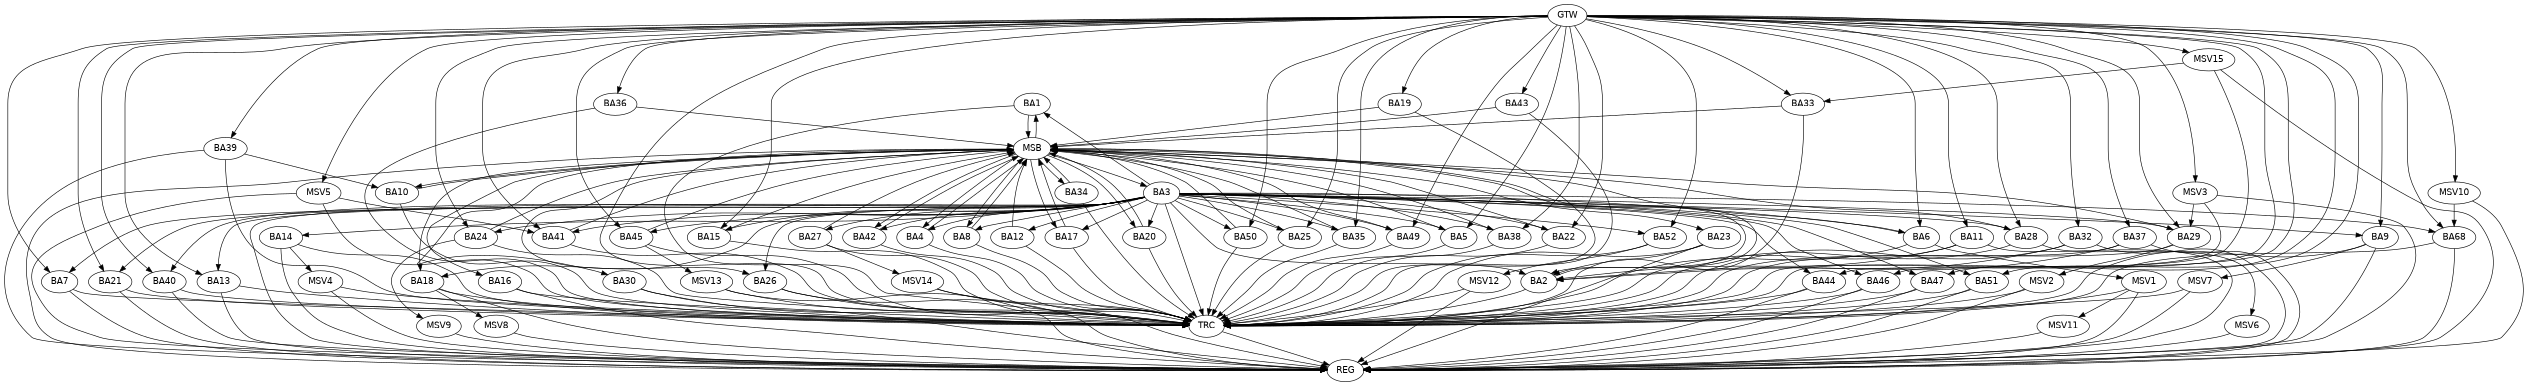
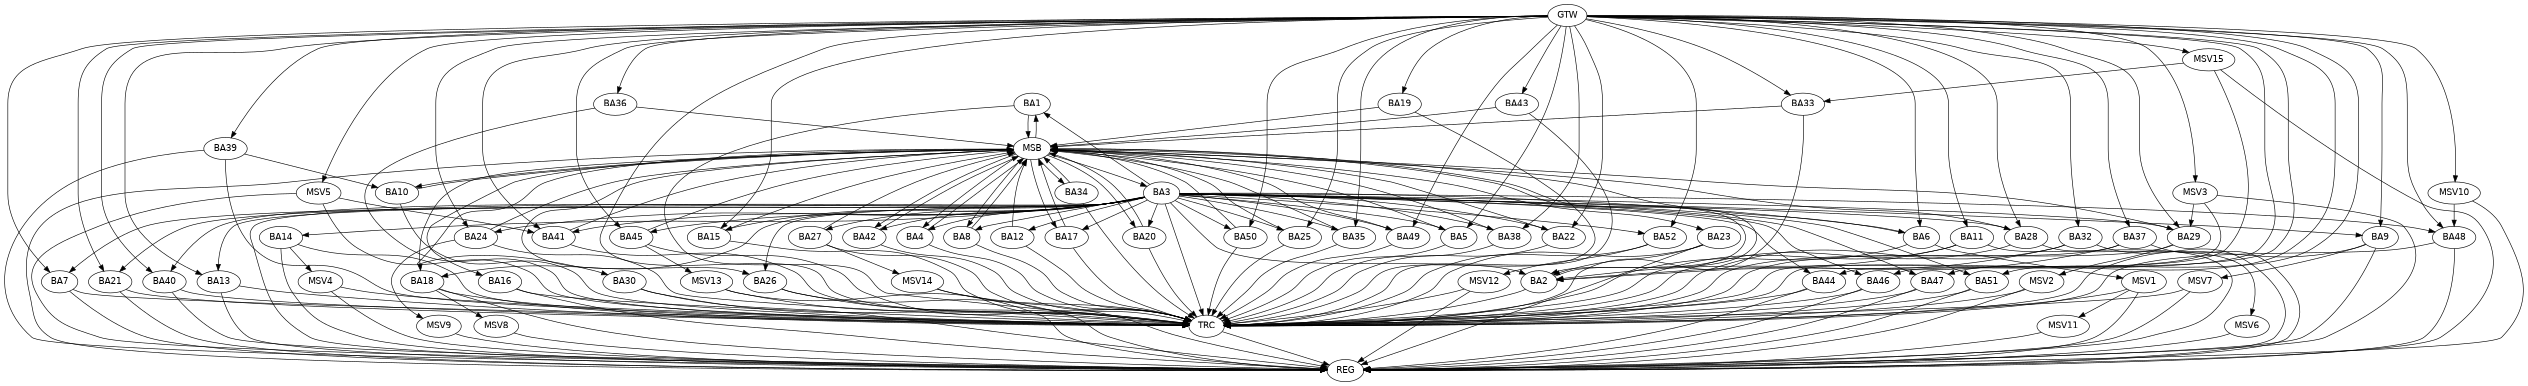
(2454, 237) -> (2454, 237)
